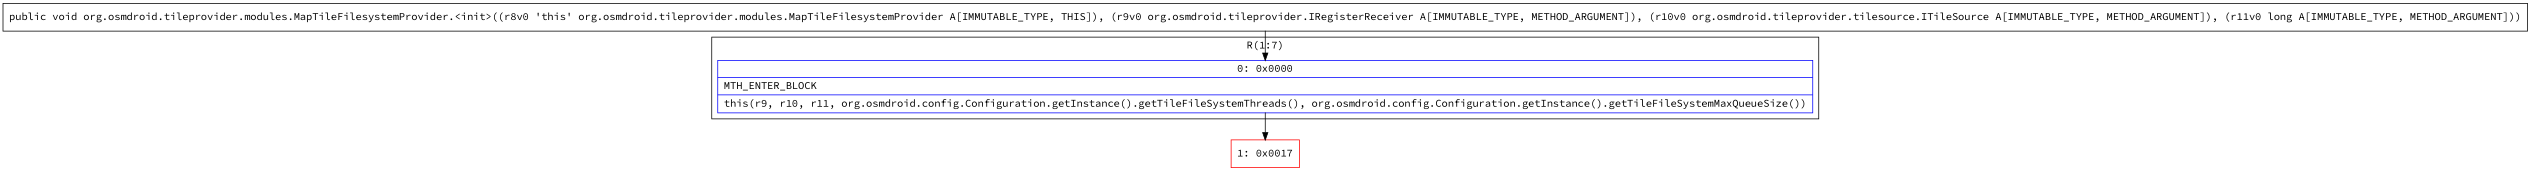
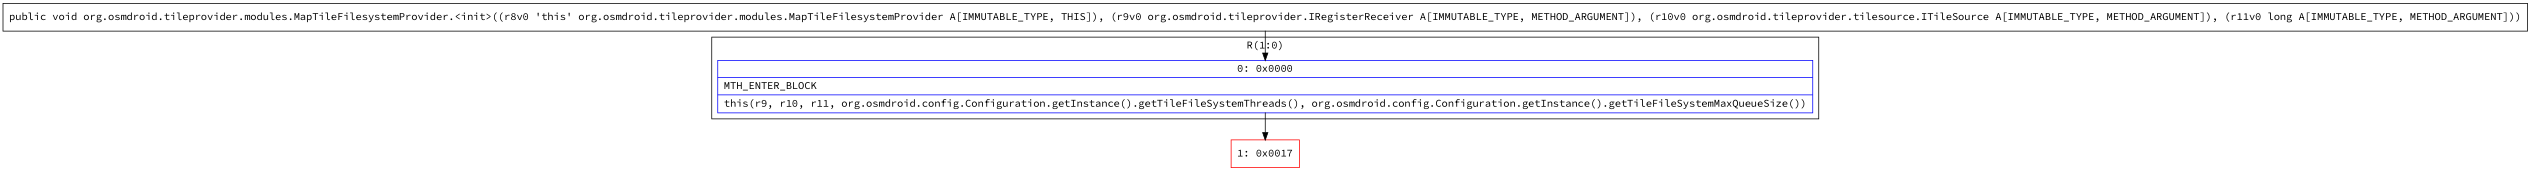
(1265, 46) -> (1265, 46)
